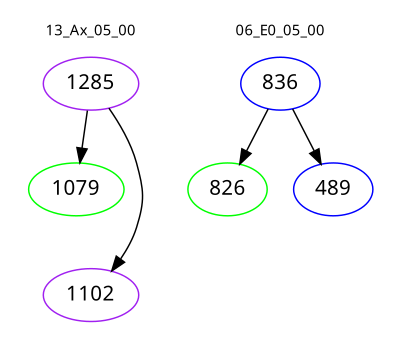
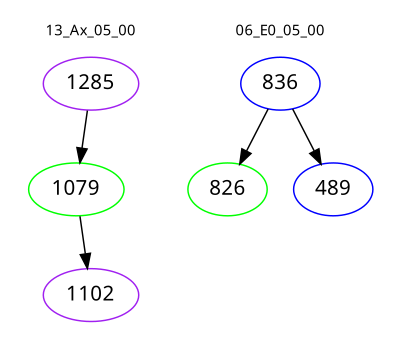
(141, 182) -> (83, 235)
